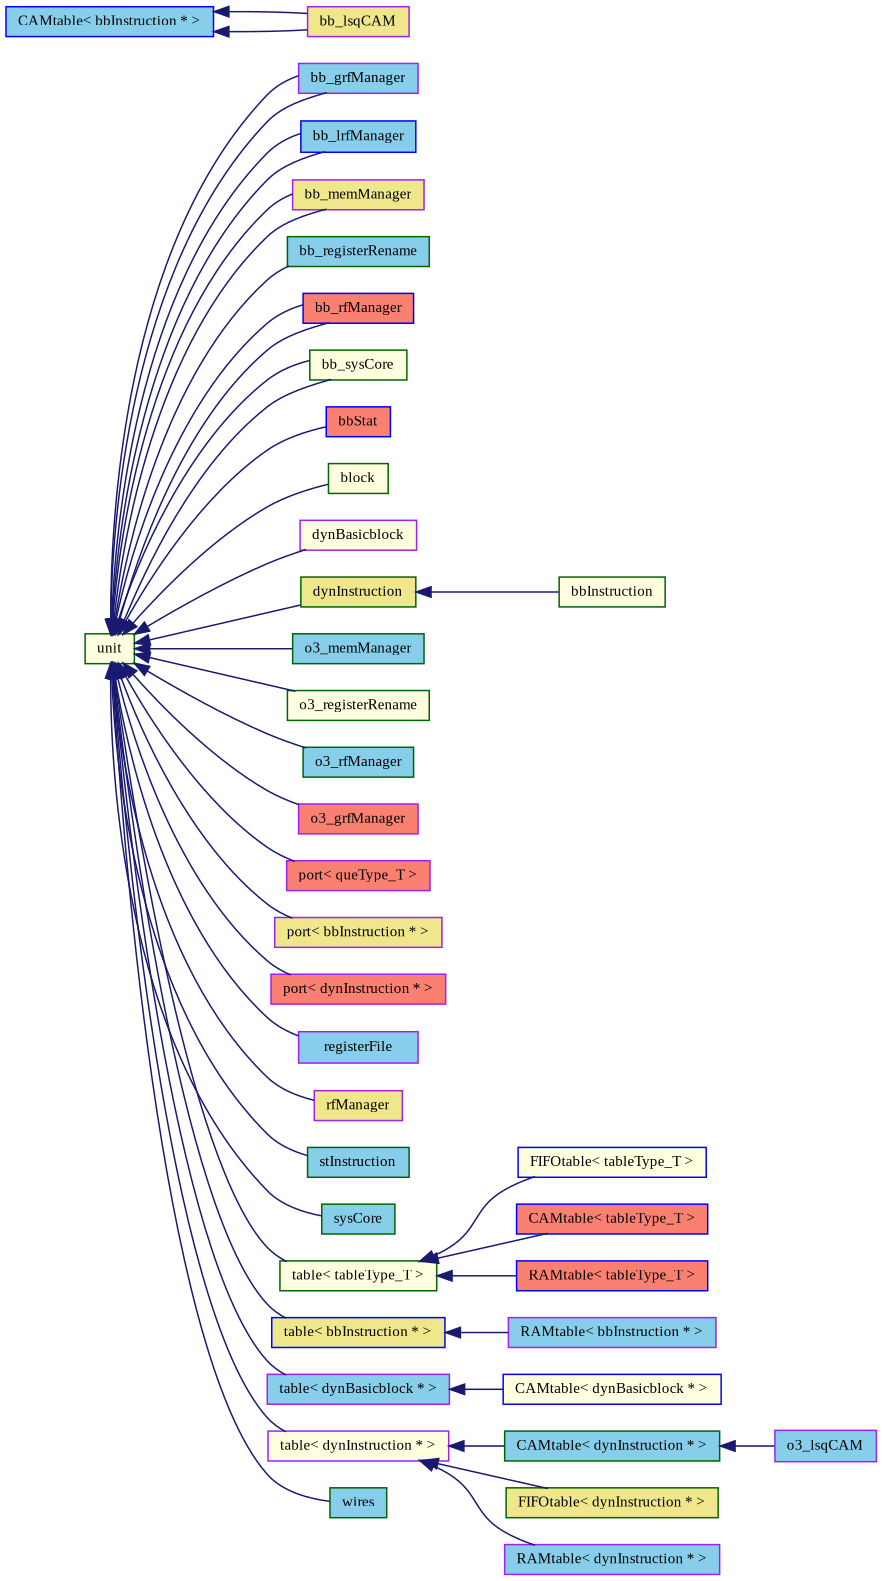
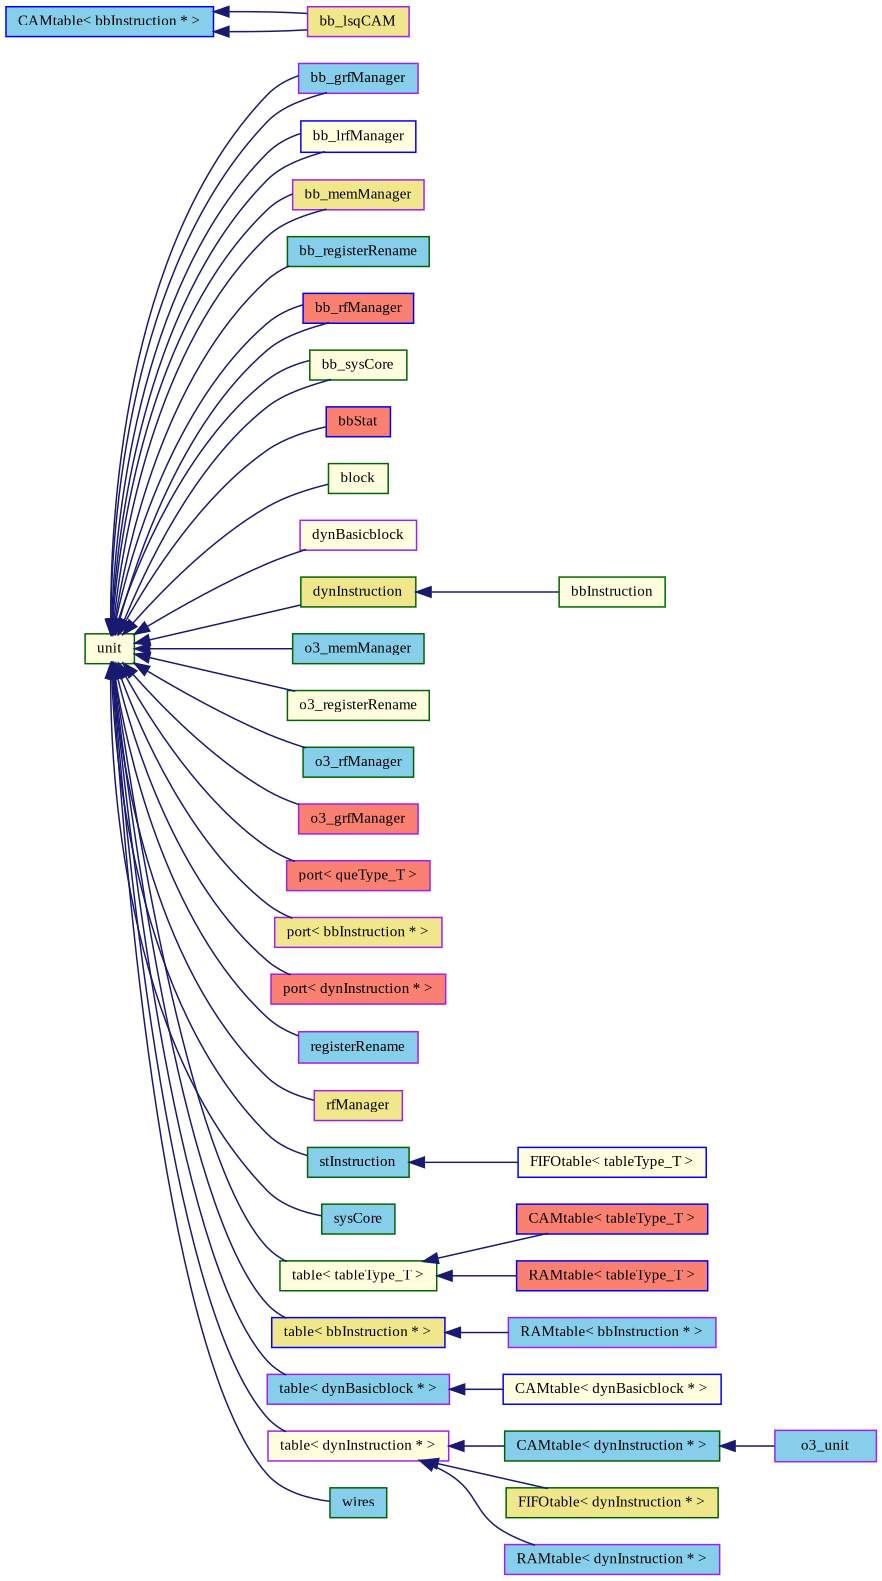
(358, 137) -> (358, 137)
(358, 1047) -> (358, 1047)
(481, 1212) -> (471, 1162)
(826, 1446) -> (826, 1446)
